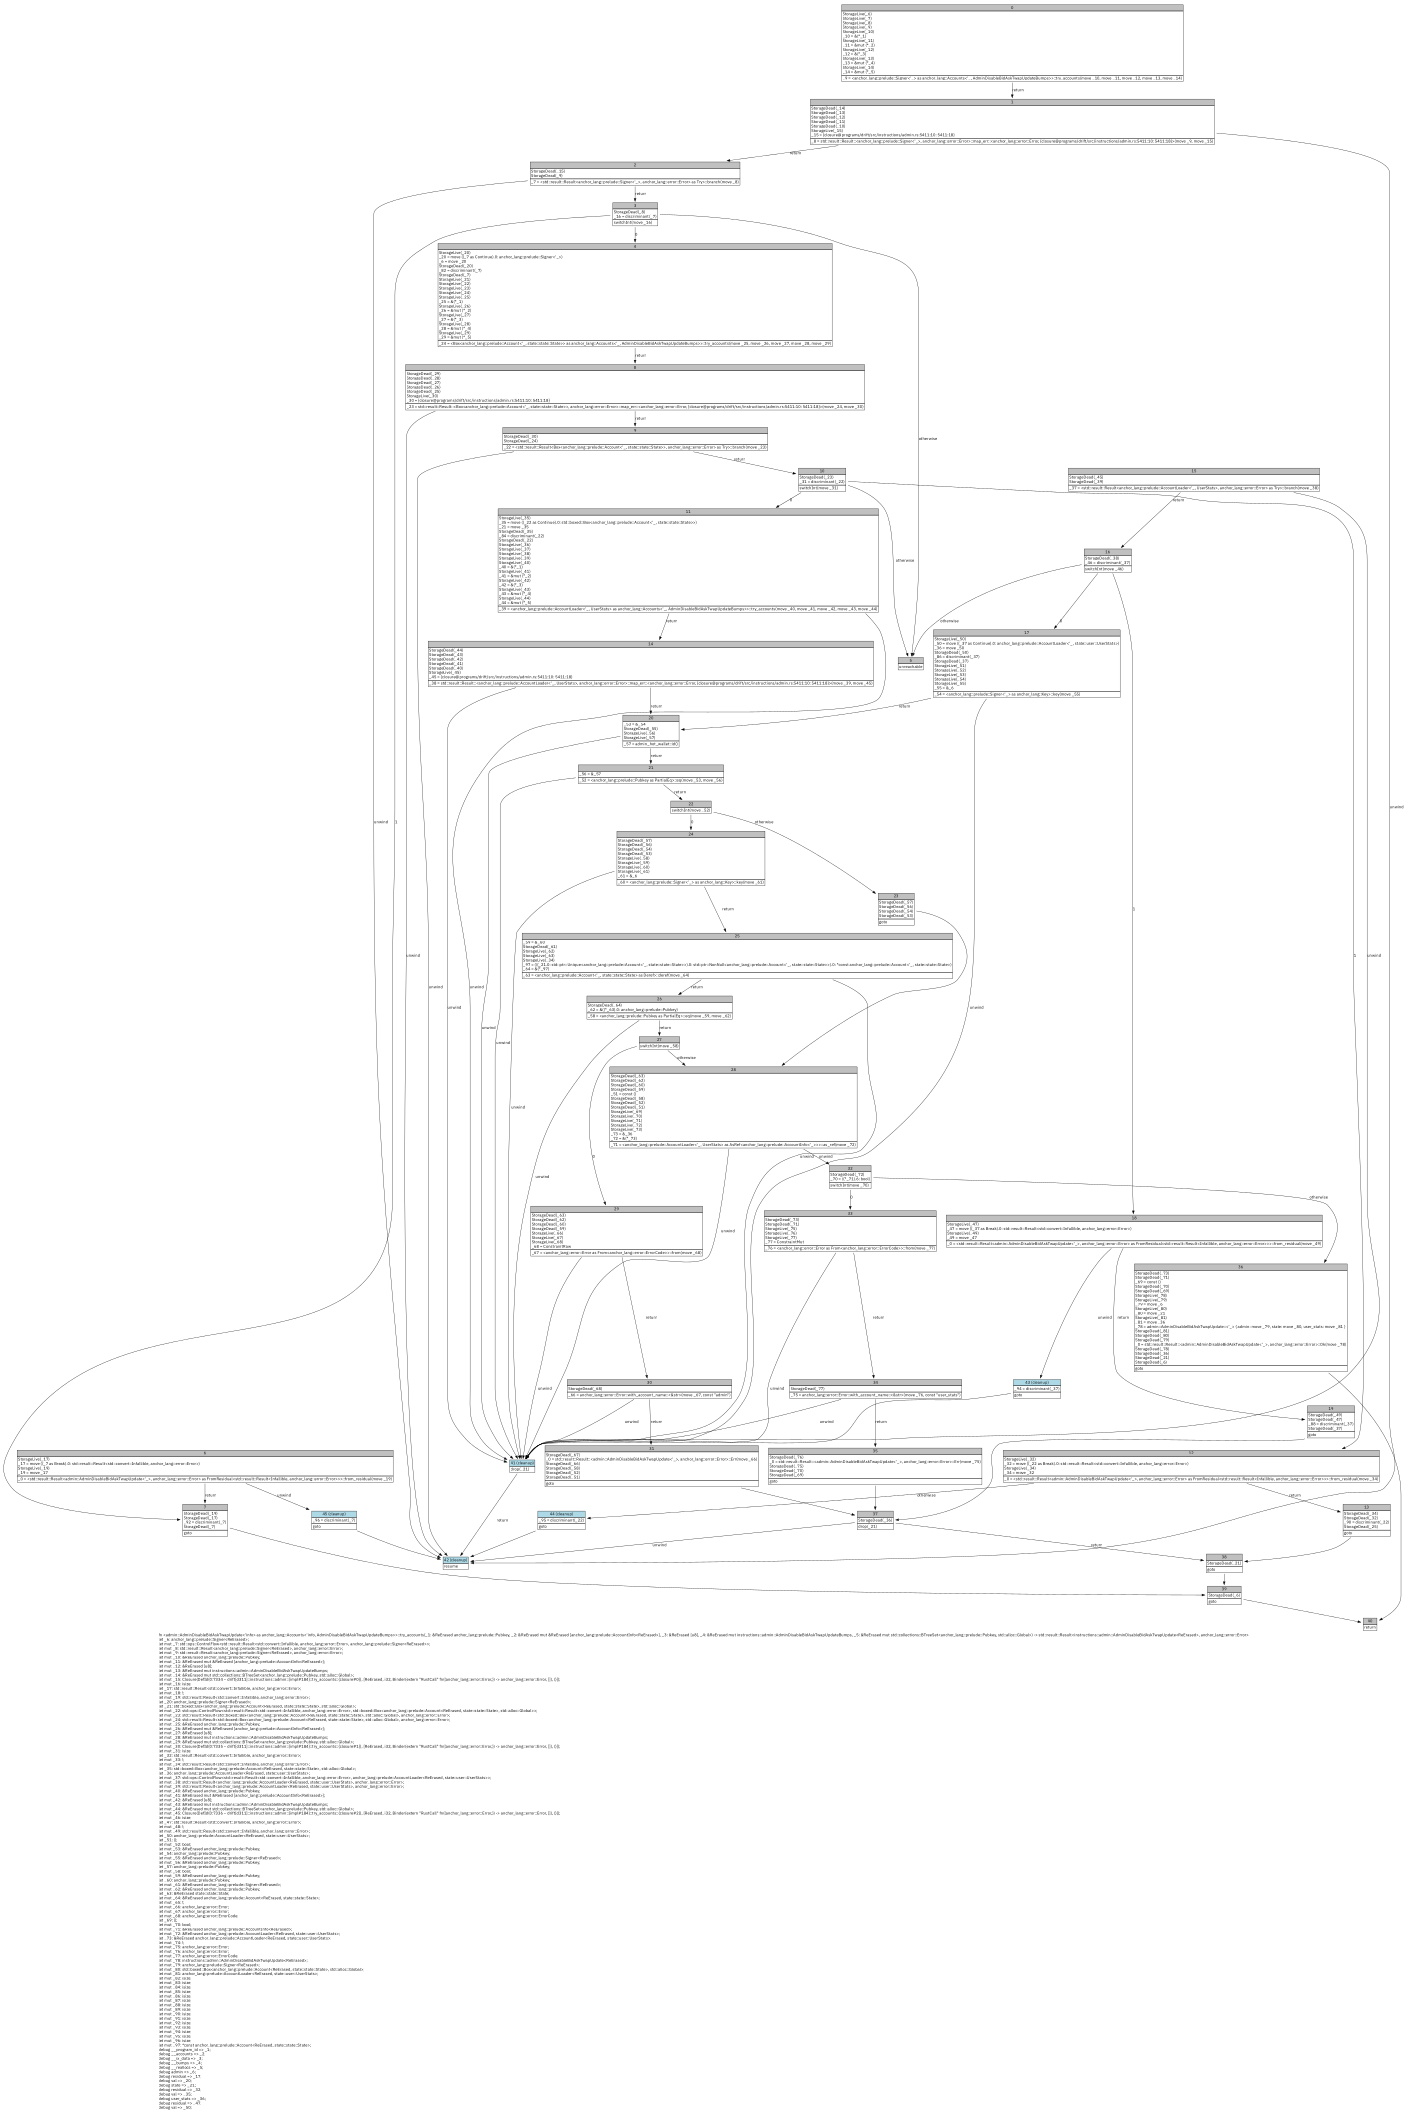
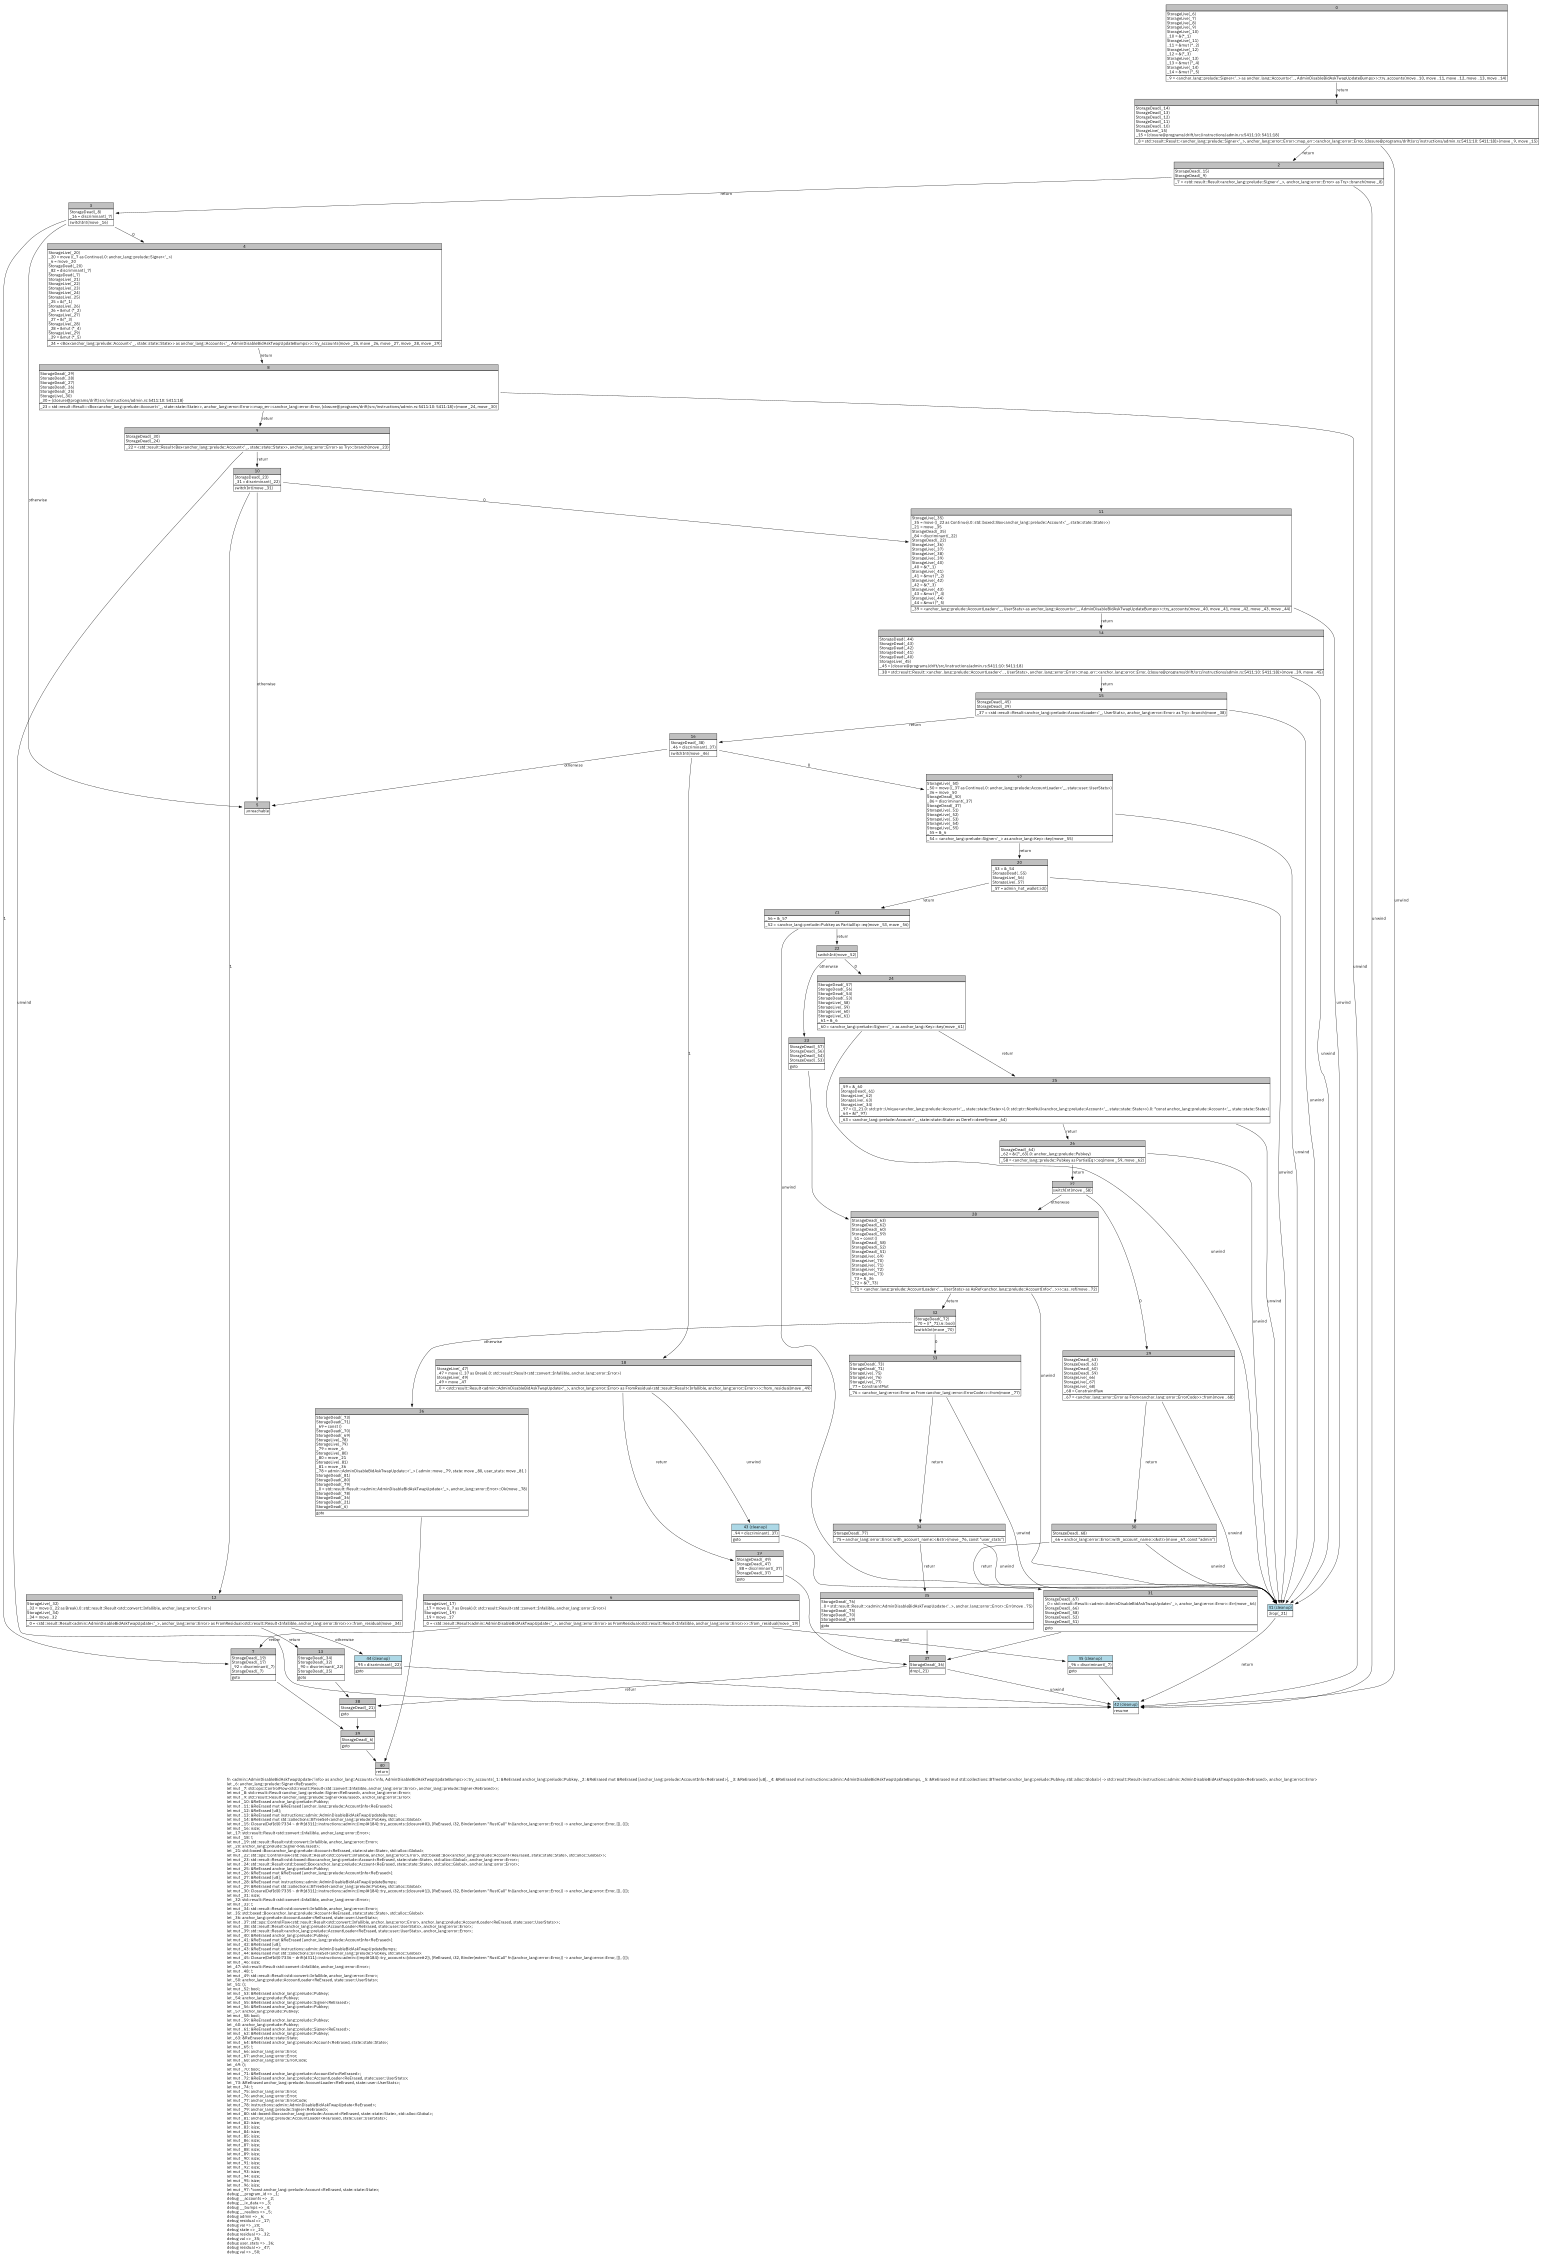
(651, 699) -> (1101, 683)
(826, 1157) -> (953, 1301)
